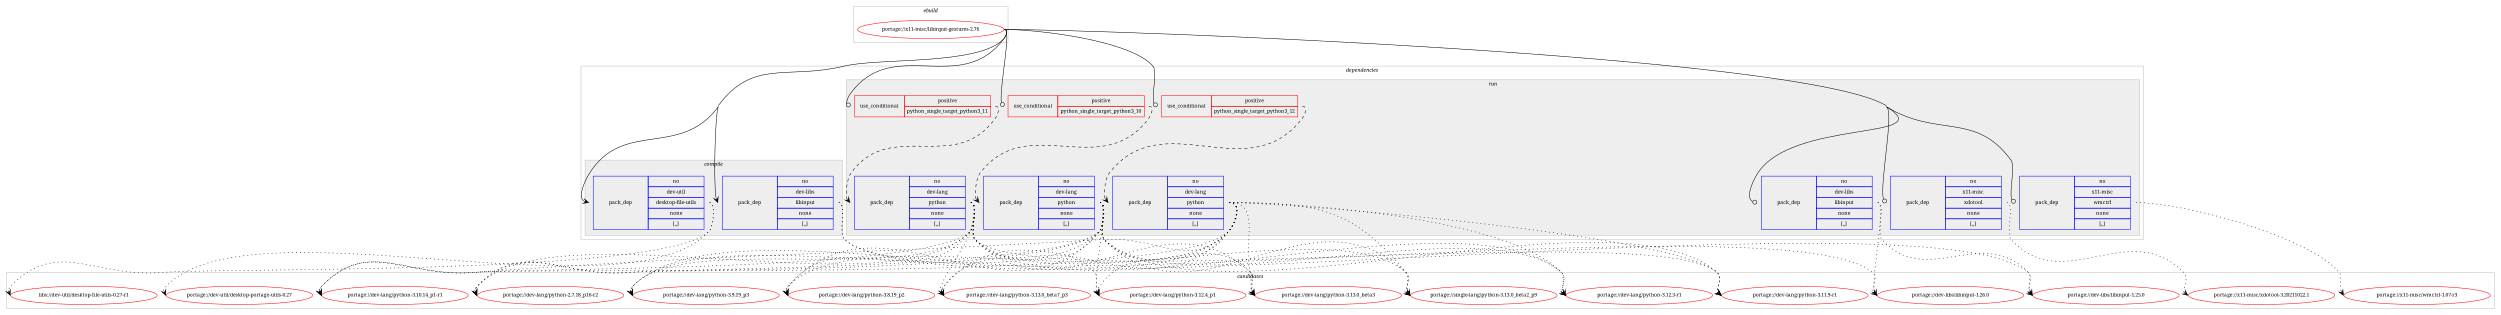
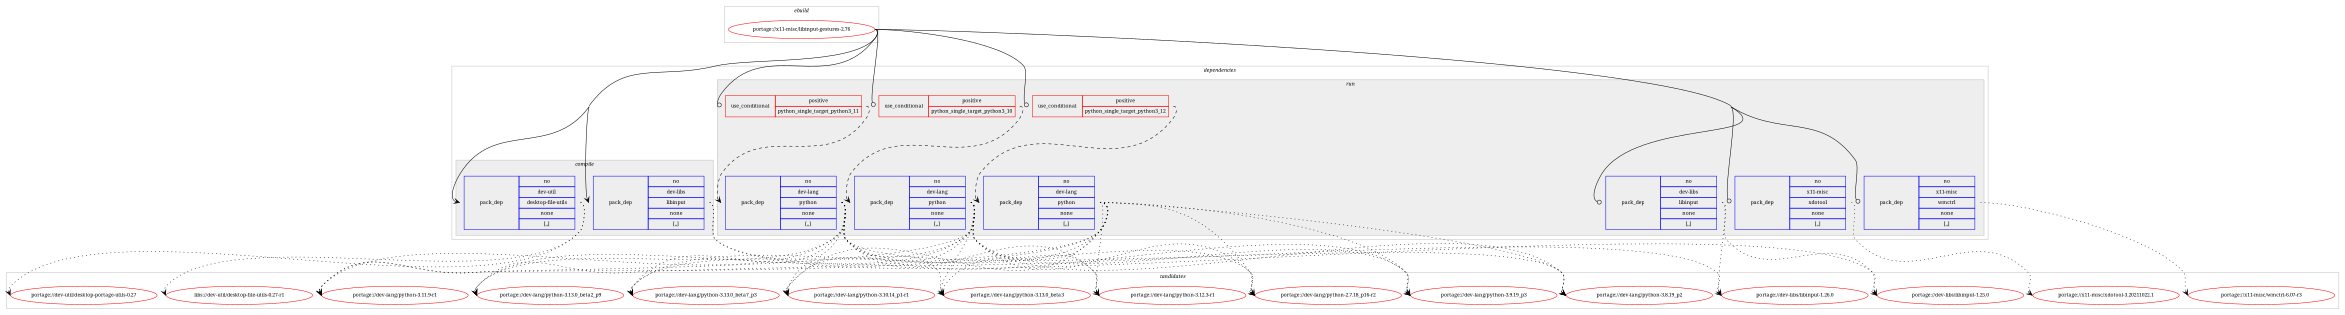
(1173, 295) -> none
(1484, 295) -> (551, 295)
(2417, 295) -> (2262, 295)
